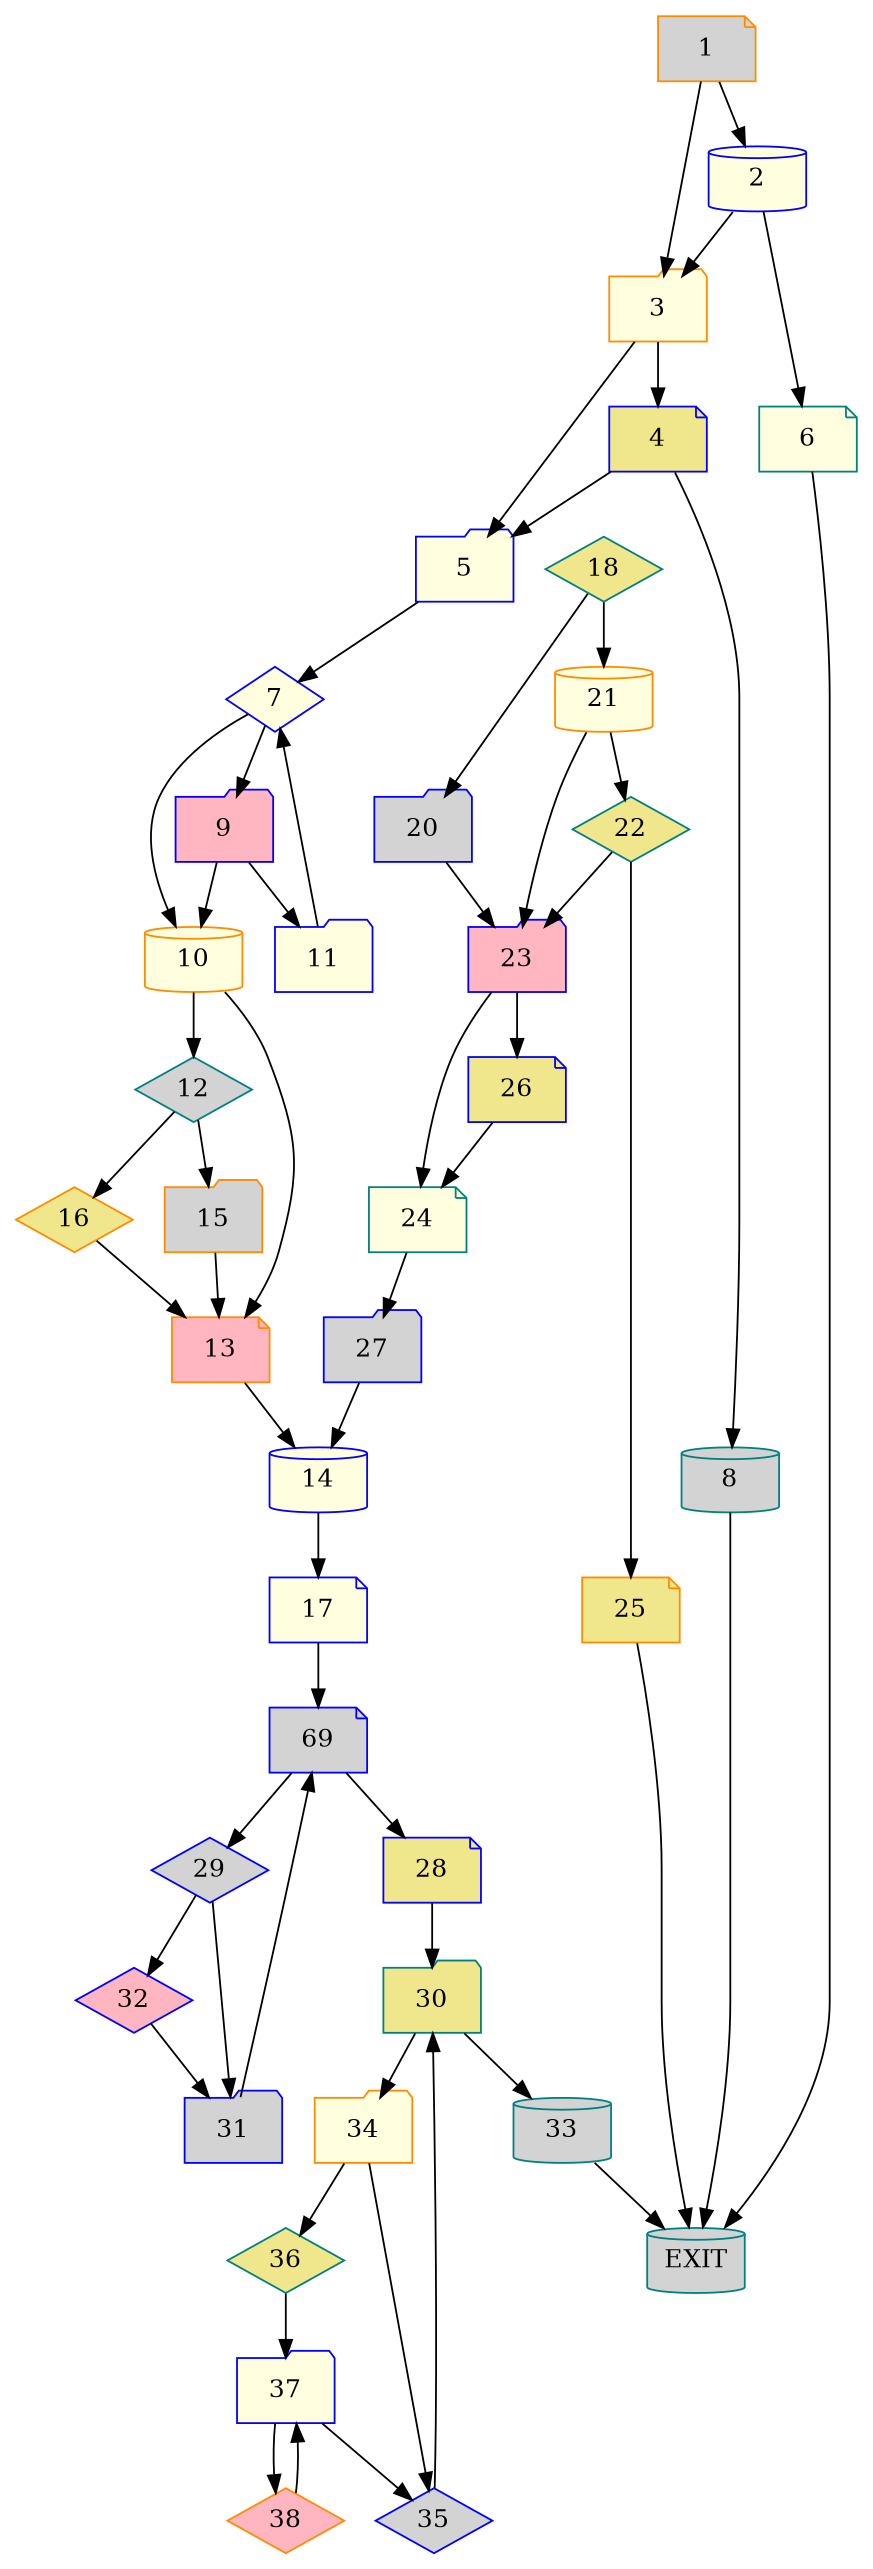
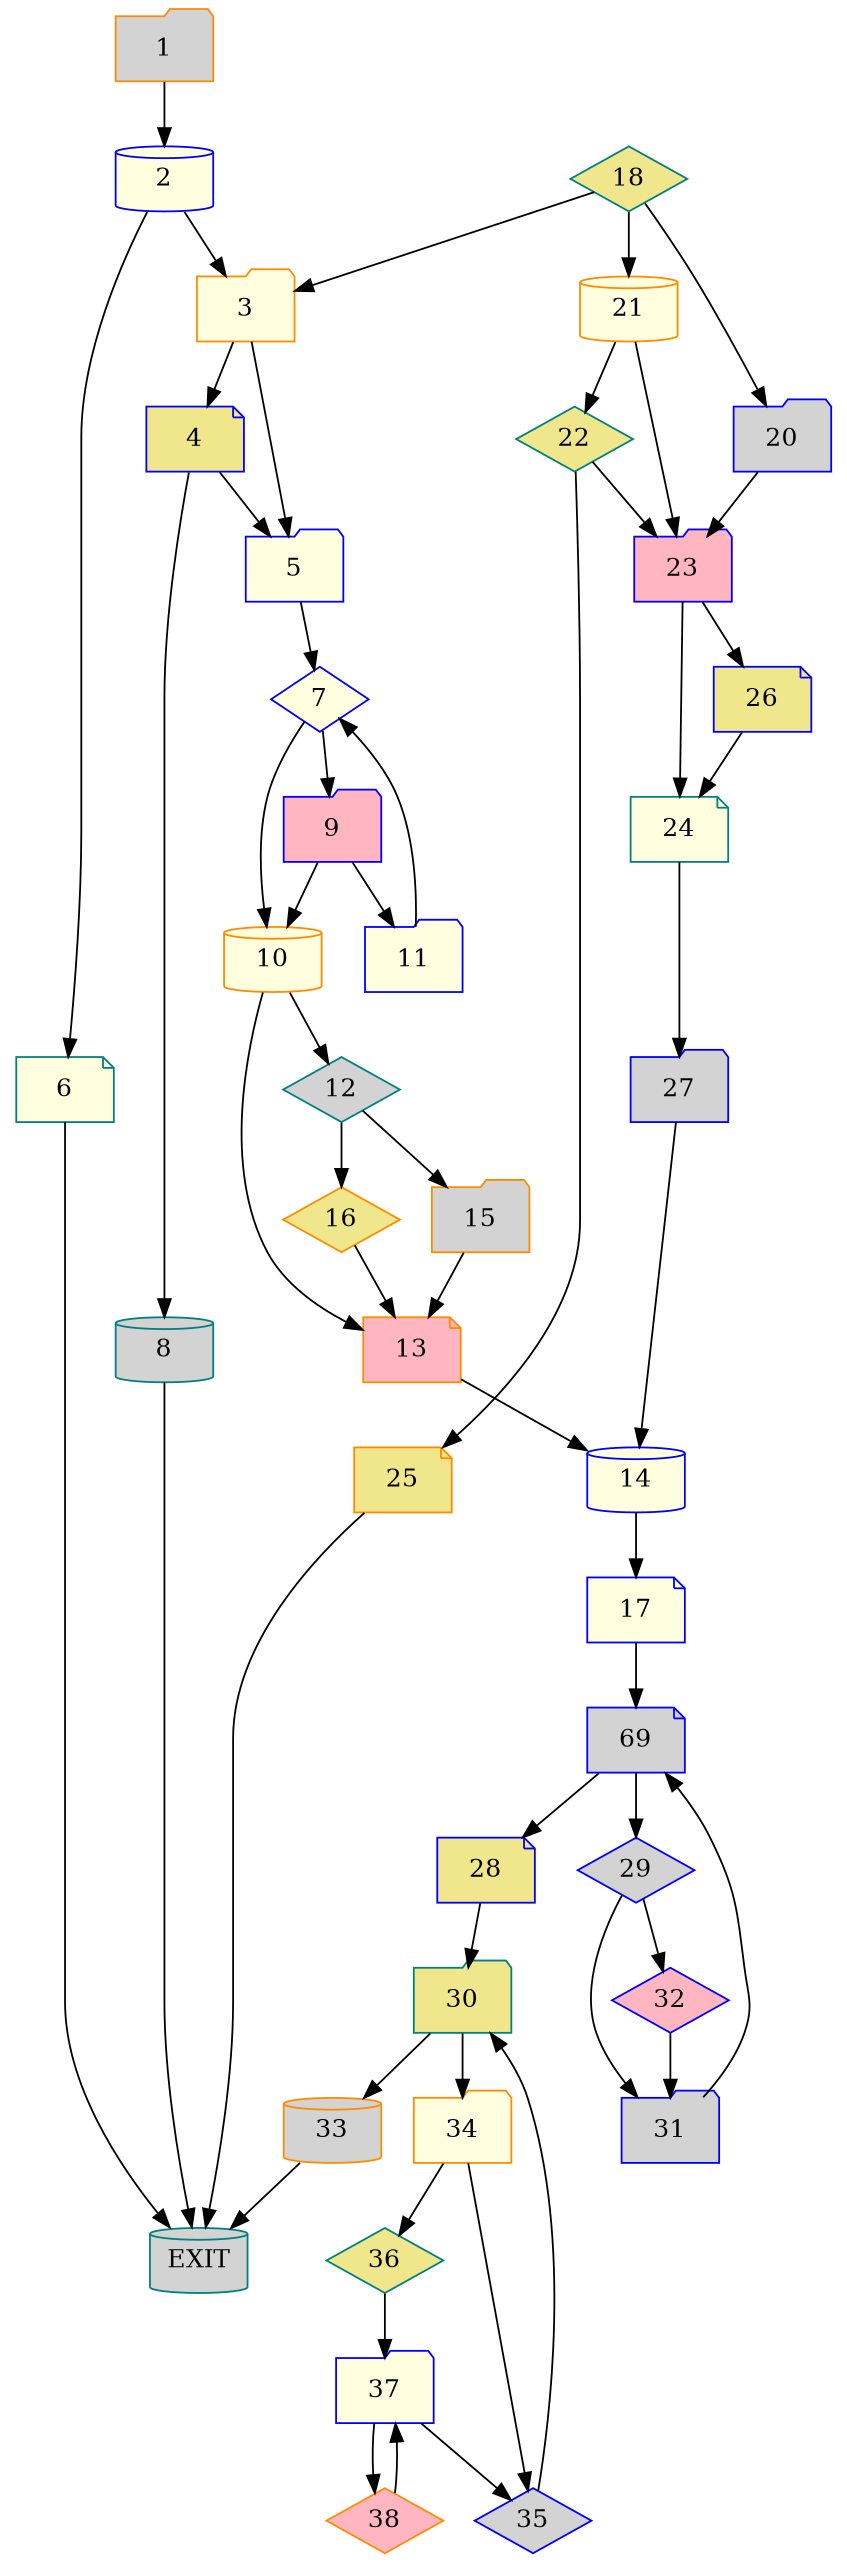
(707, 49) -> (164, 49)
(684, 170) -> (453, 239)
(562, 2130) -> (332, 2130)
